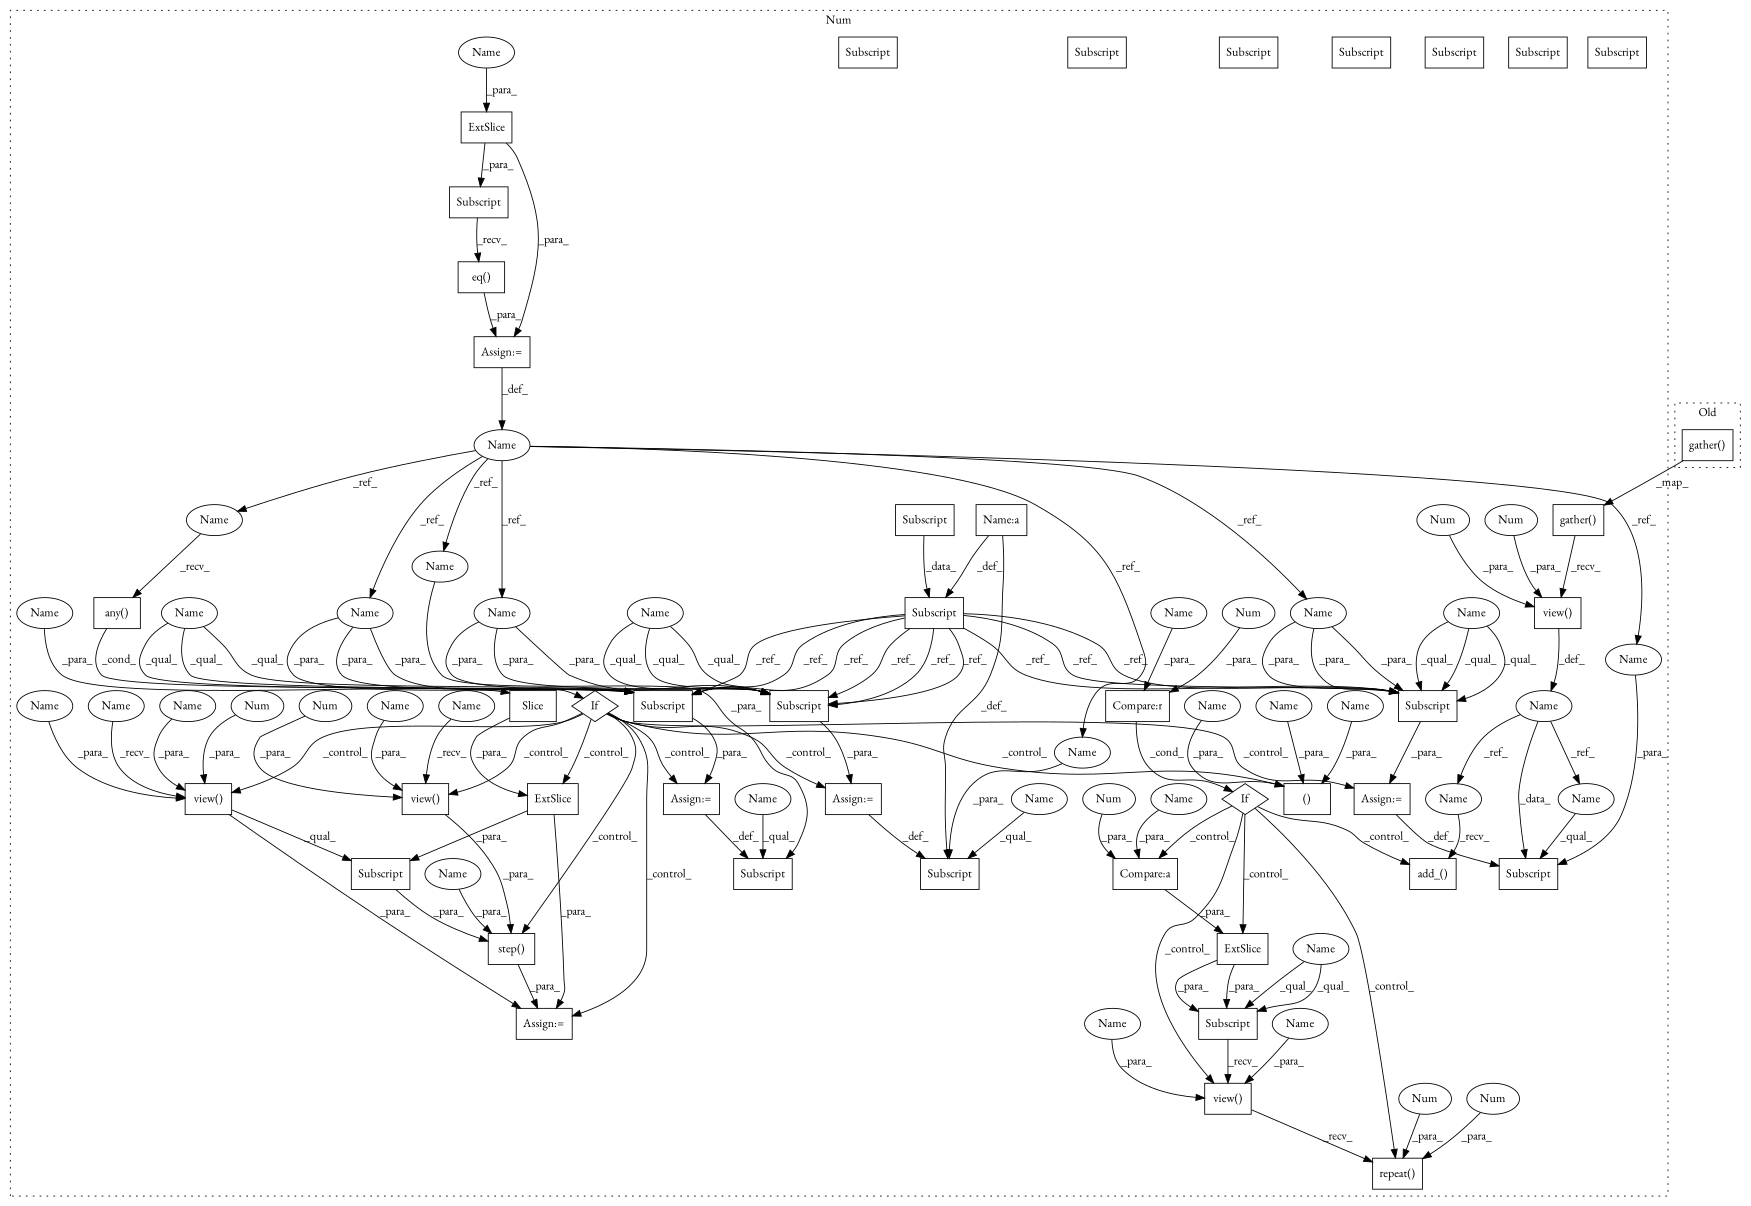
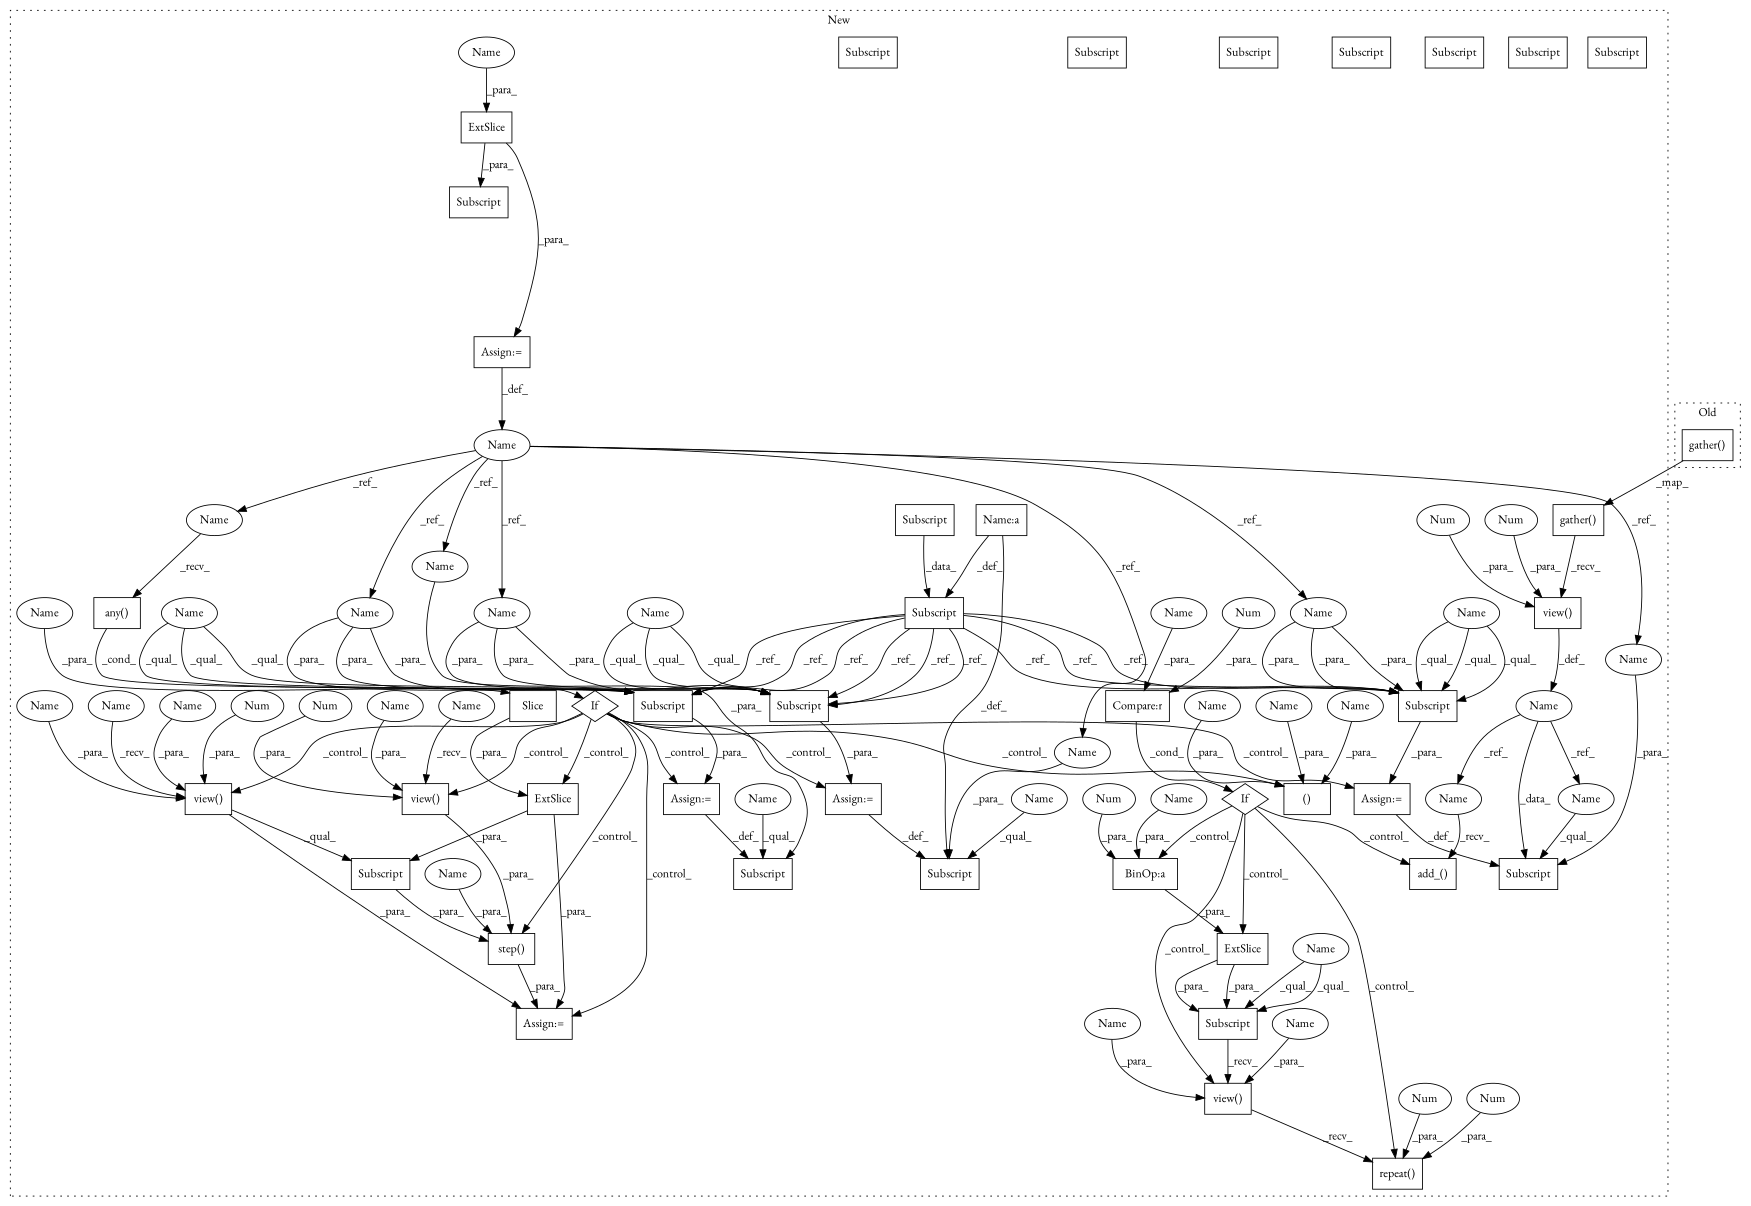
(839, 20) -> (839, 20)
(481, 277) -> none
(1145, 874) -> (1145, 874)
